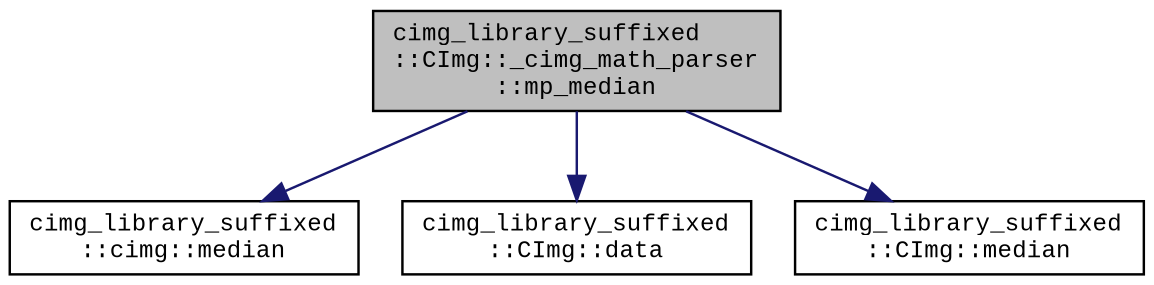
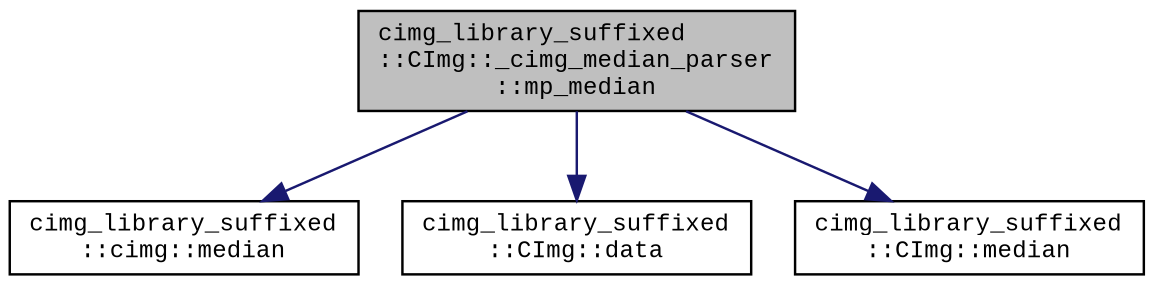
(577, 61) -> (577, 61)
